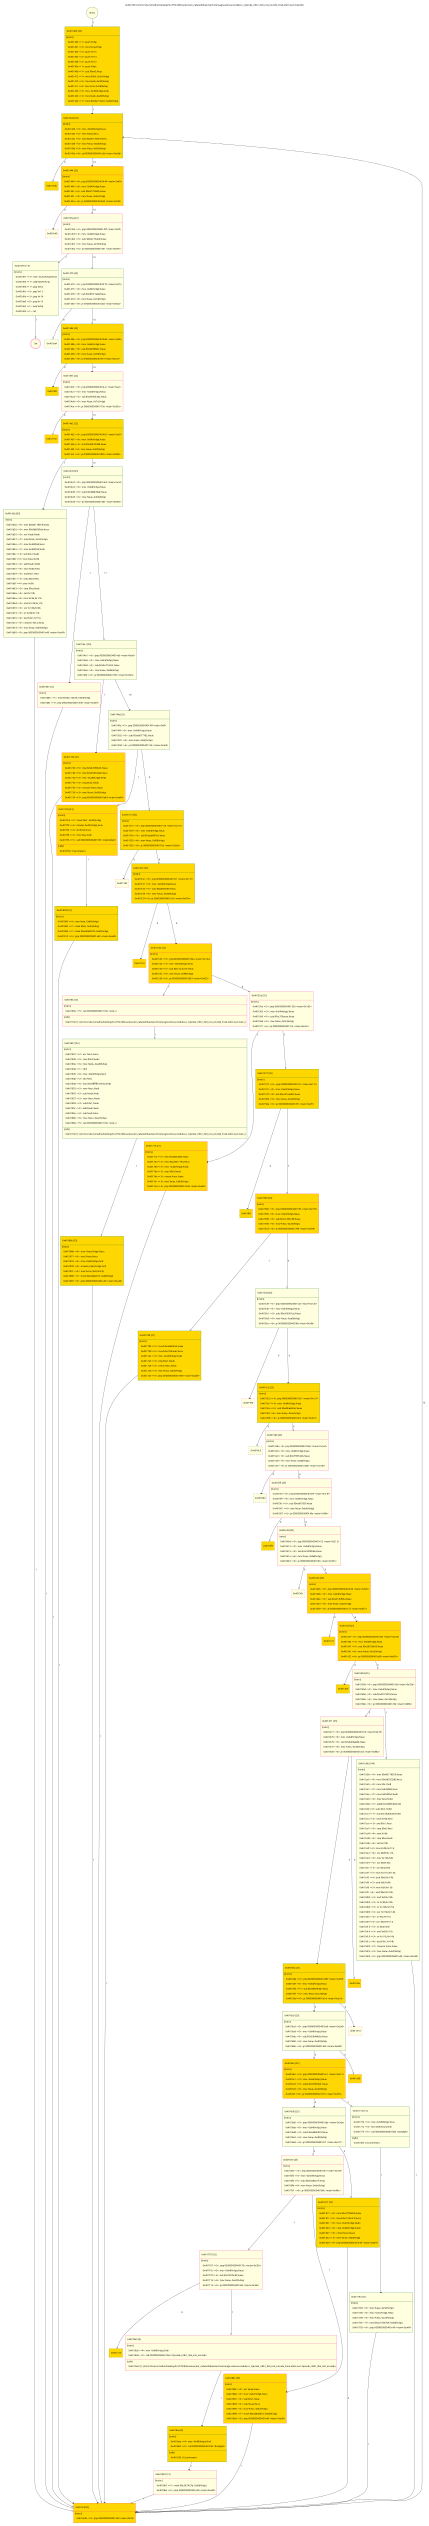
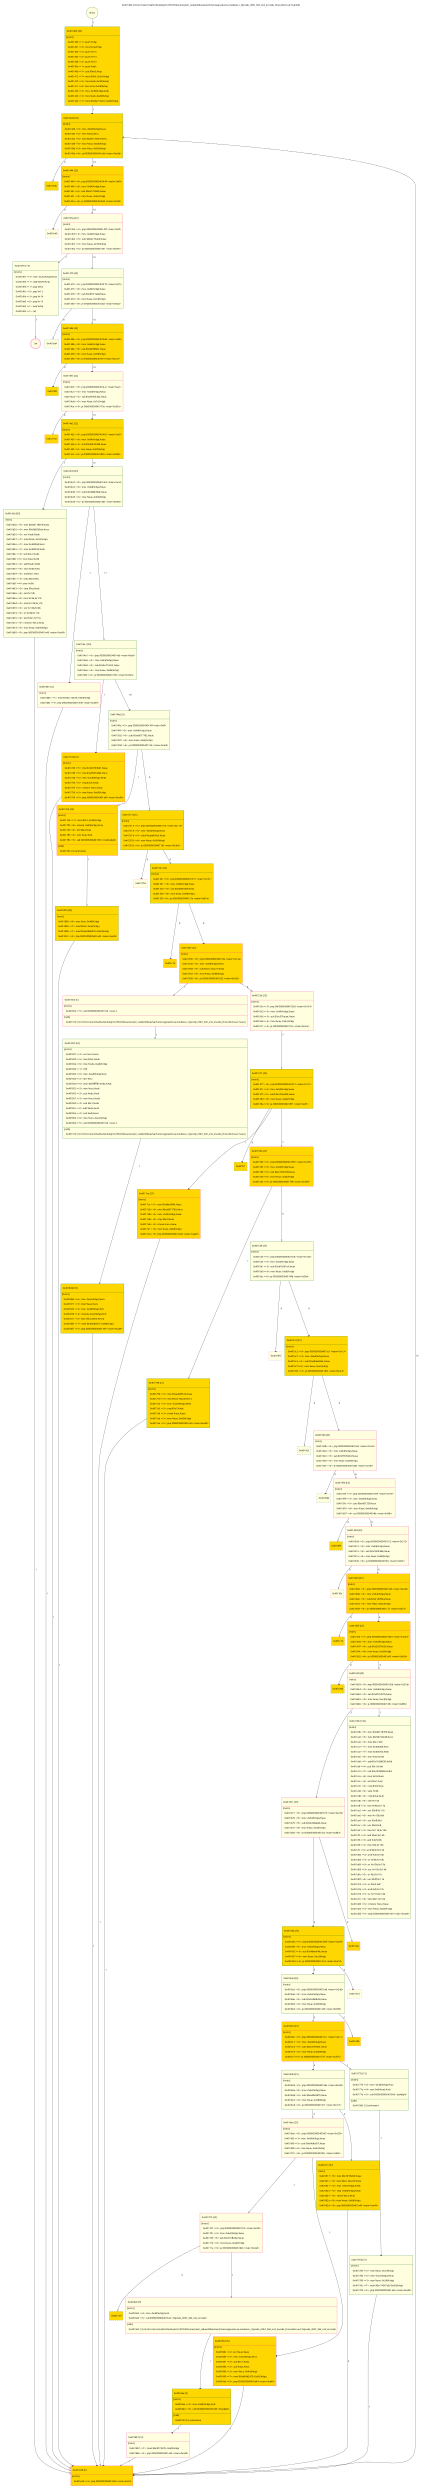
(254, 1108) -> (231, 1148)
(415, 2366) -> none
